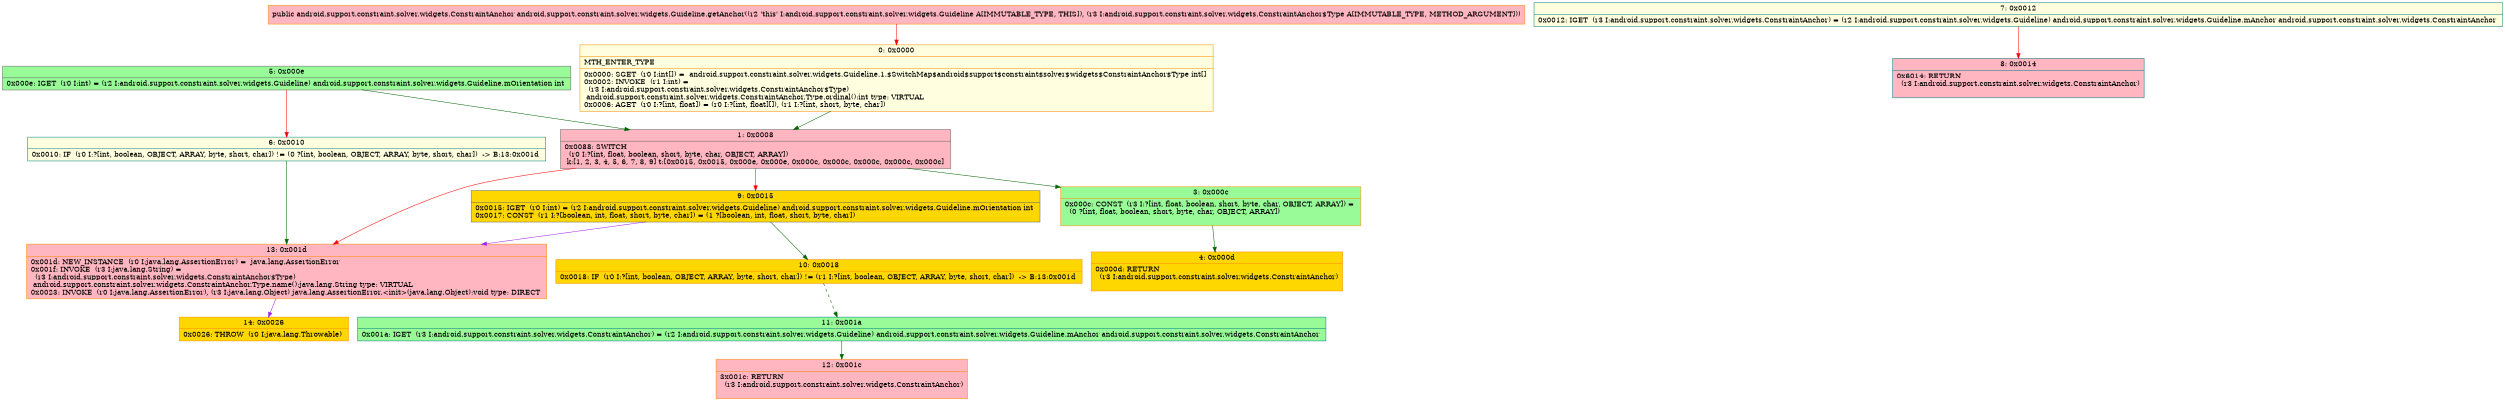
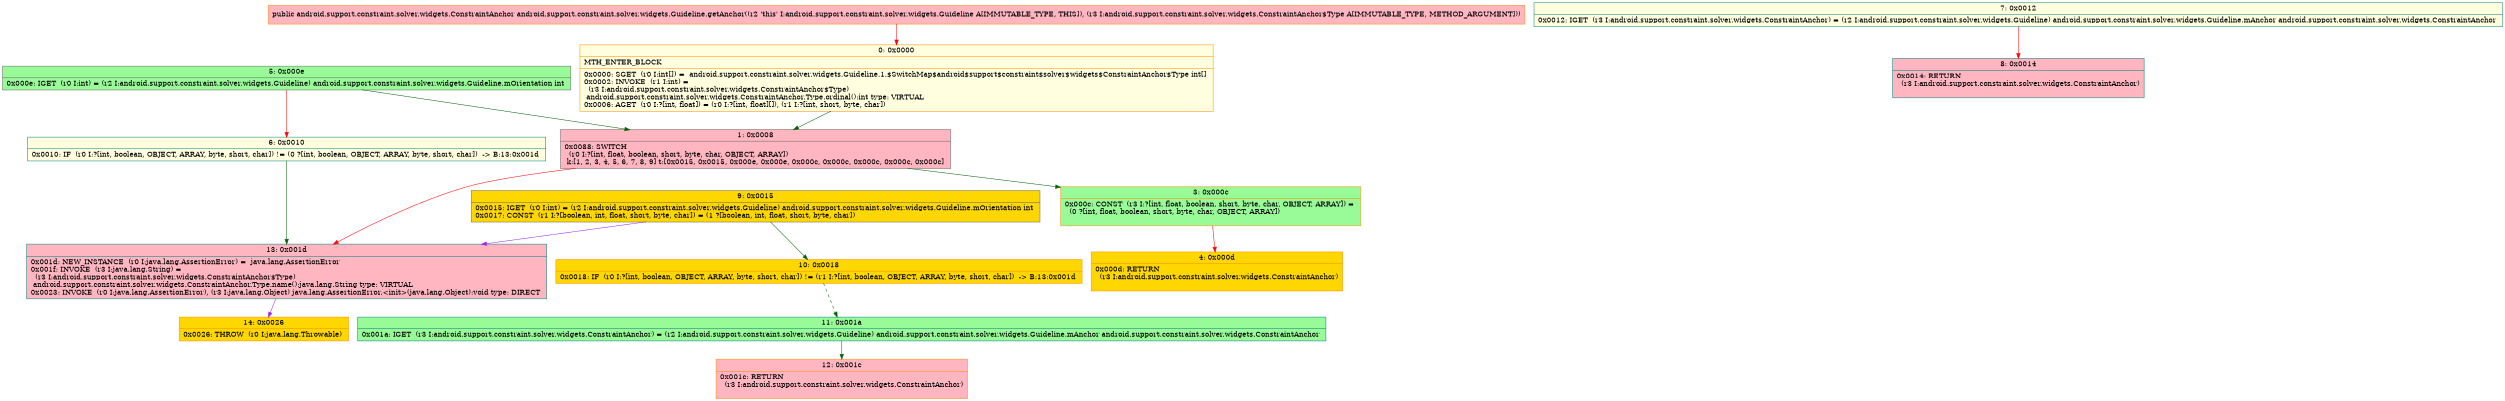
(619, 62) -> (623, 62)
(1931, 76) -> (1931, 76)
(756, 177) -> none
(1214, 236) -> (1214, 236)
(287, 271) -> (287, 271)
(754, 377) -> (754, 377)
